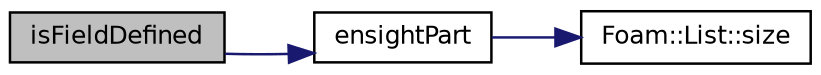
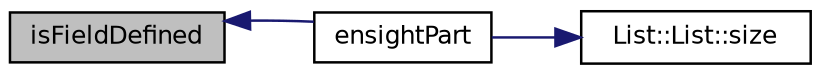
(696, 37) -> (696, 37)
(257, 54) -> (282, 21)
